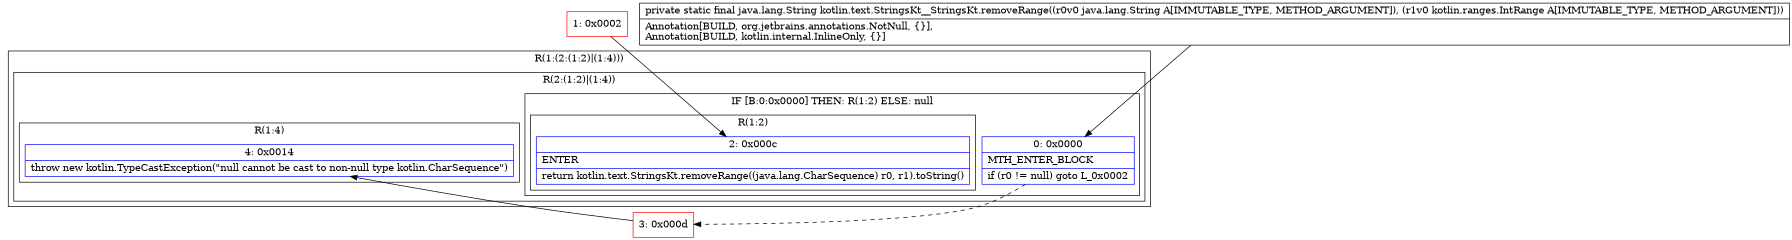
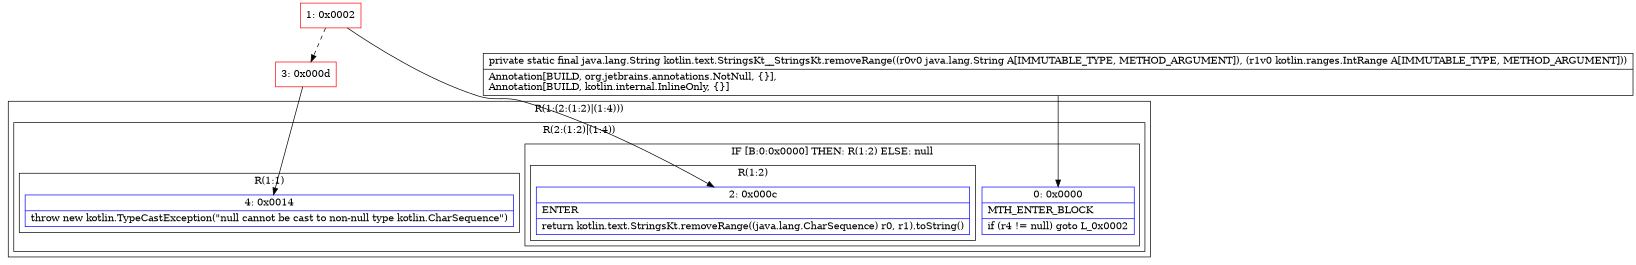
(269, 131) -> (269, 181)
(1058, 176) -> (1058, 226)
(866, 220) -> (320, 42)
